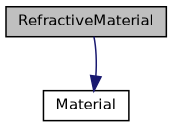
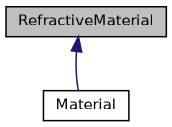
(96, 56) -> (76, 71)
